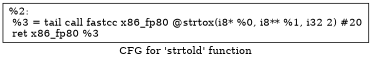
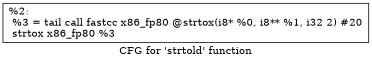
(54, 34) -> (62, 34)
